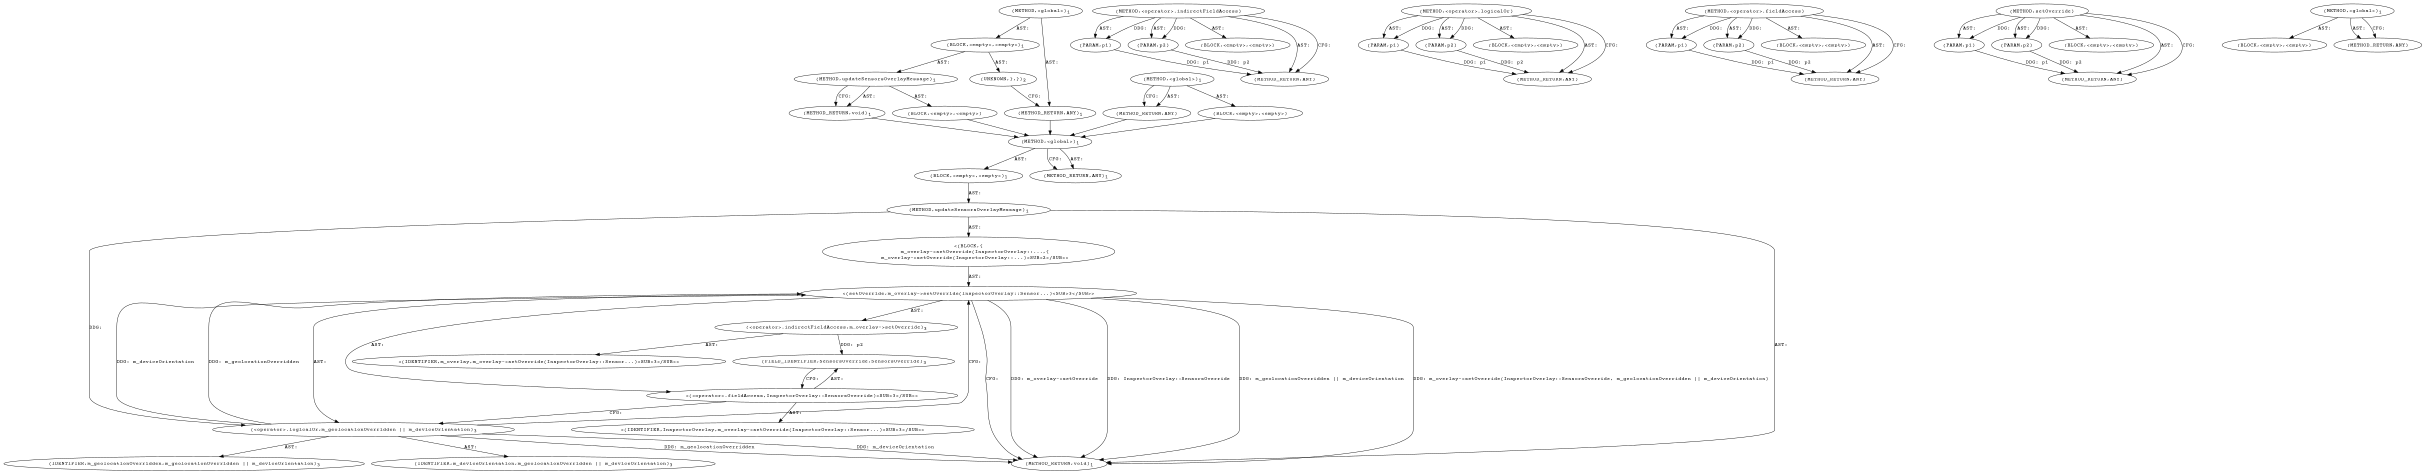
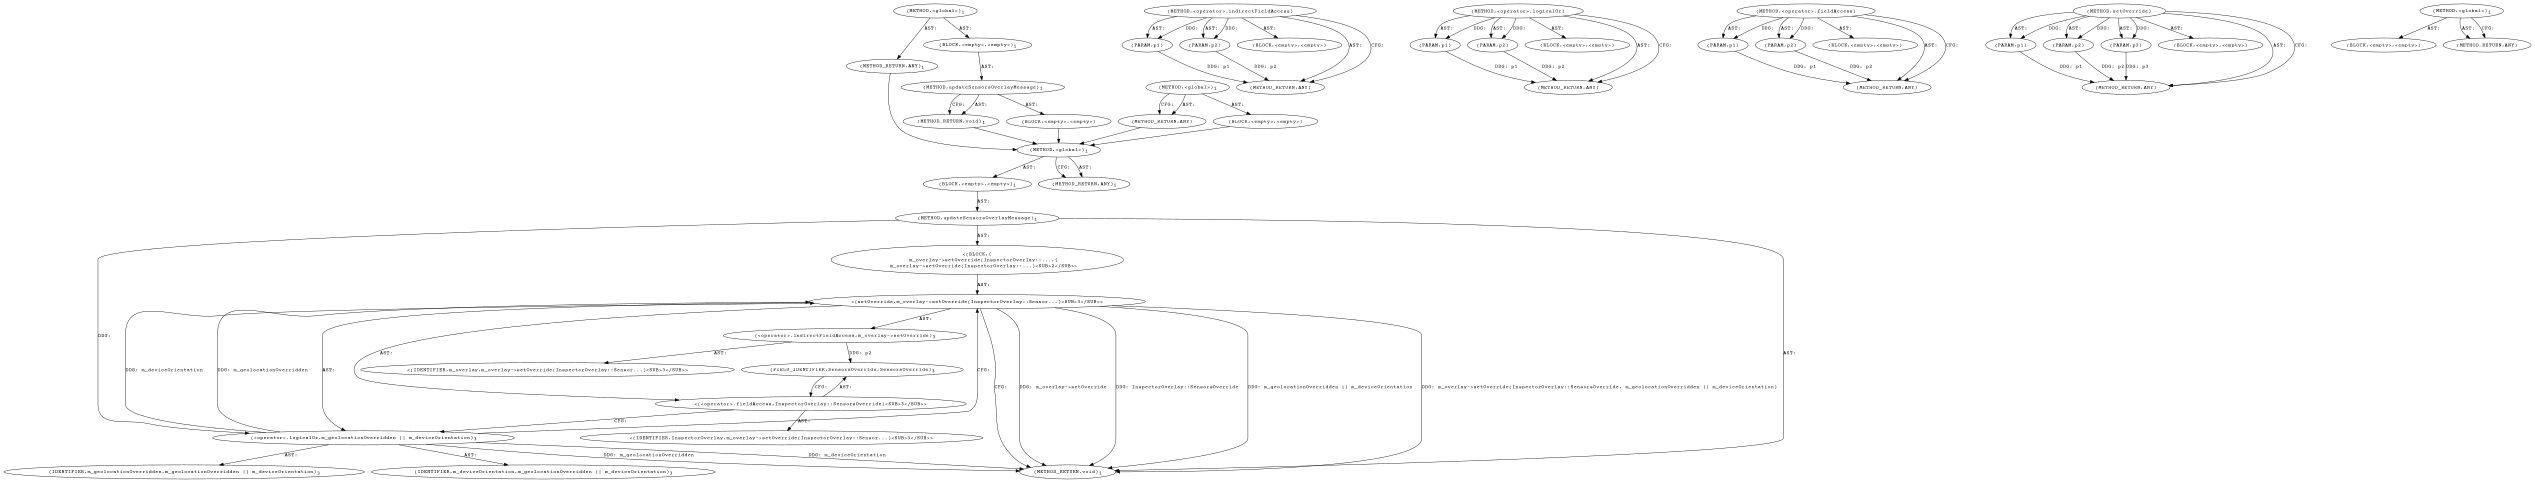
none -> (2126, 45)
(1003, 79) -> none
